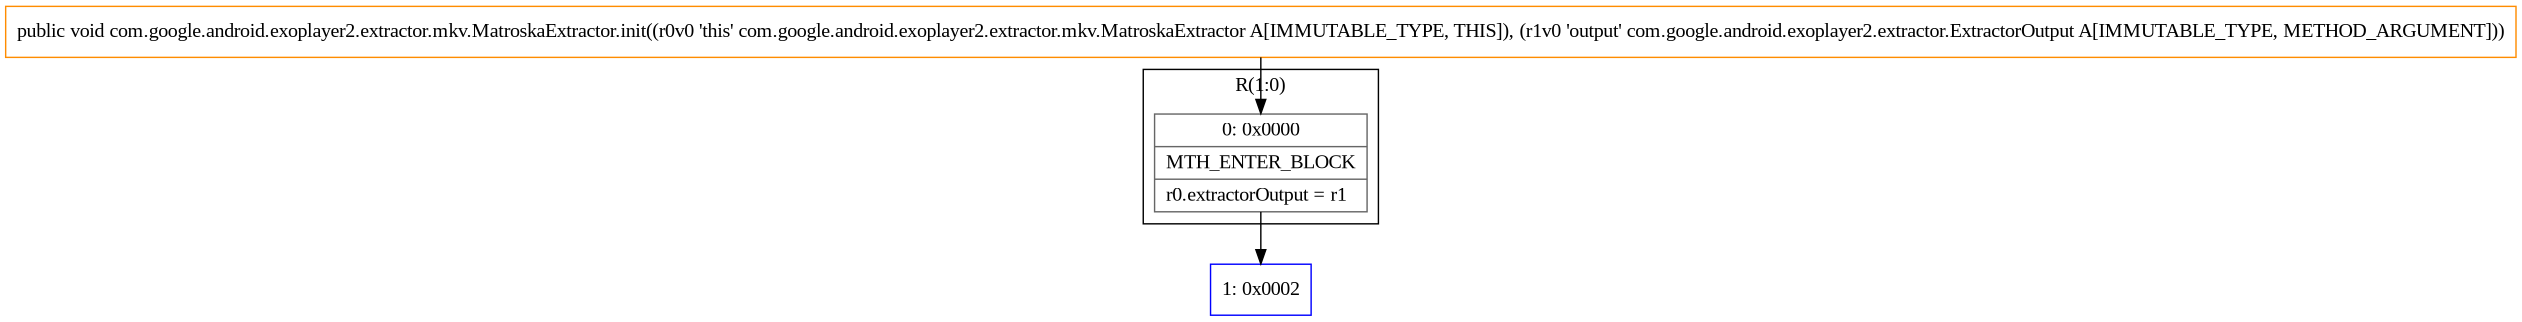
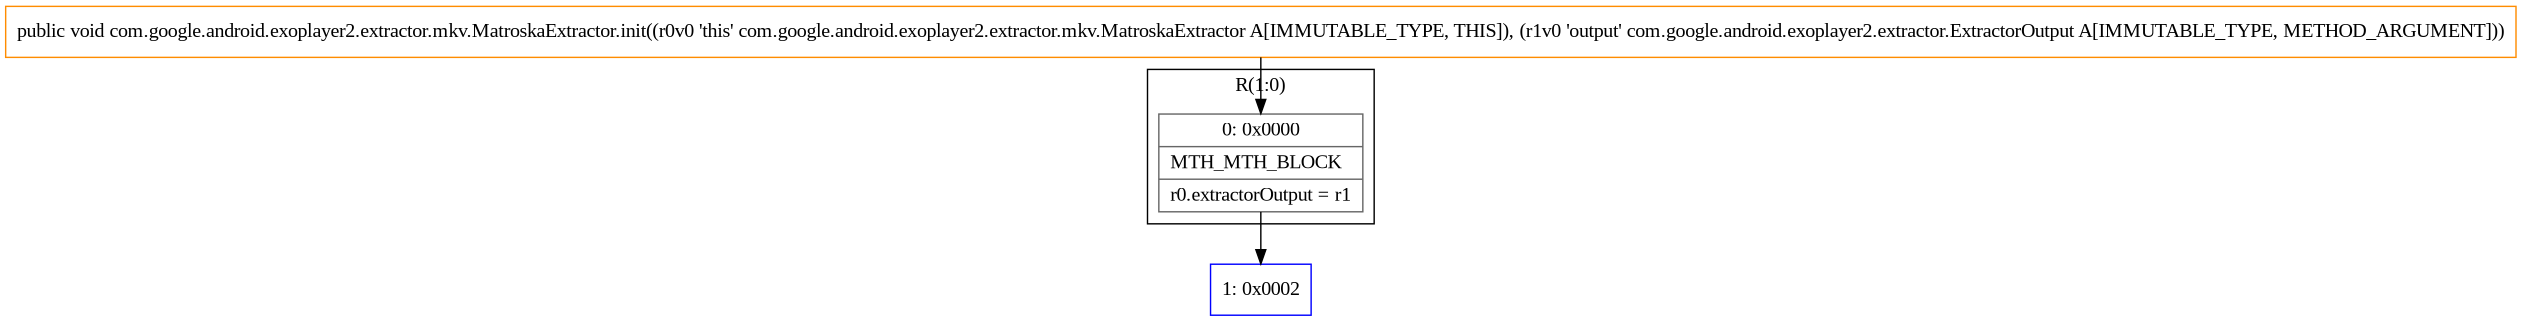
(1261, 162) -> (1256, 162)
